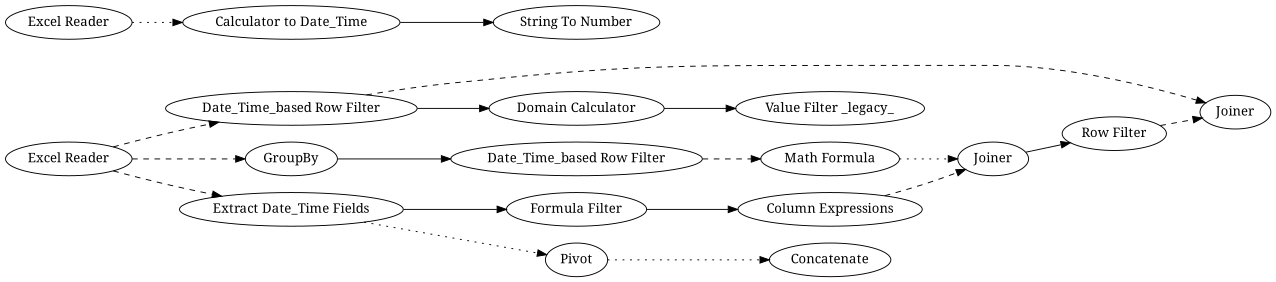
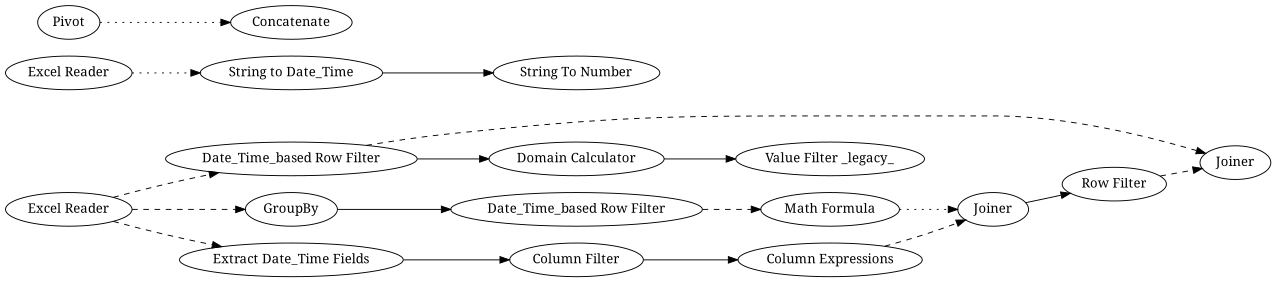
(291, 22) -> (291, 73)
(577, 209) -> (577, 260)
(451, 238) -> none
